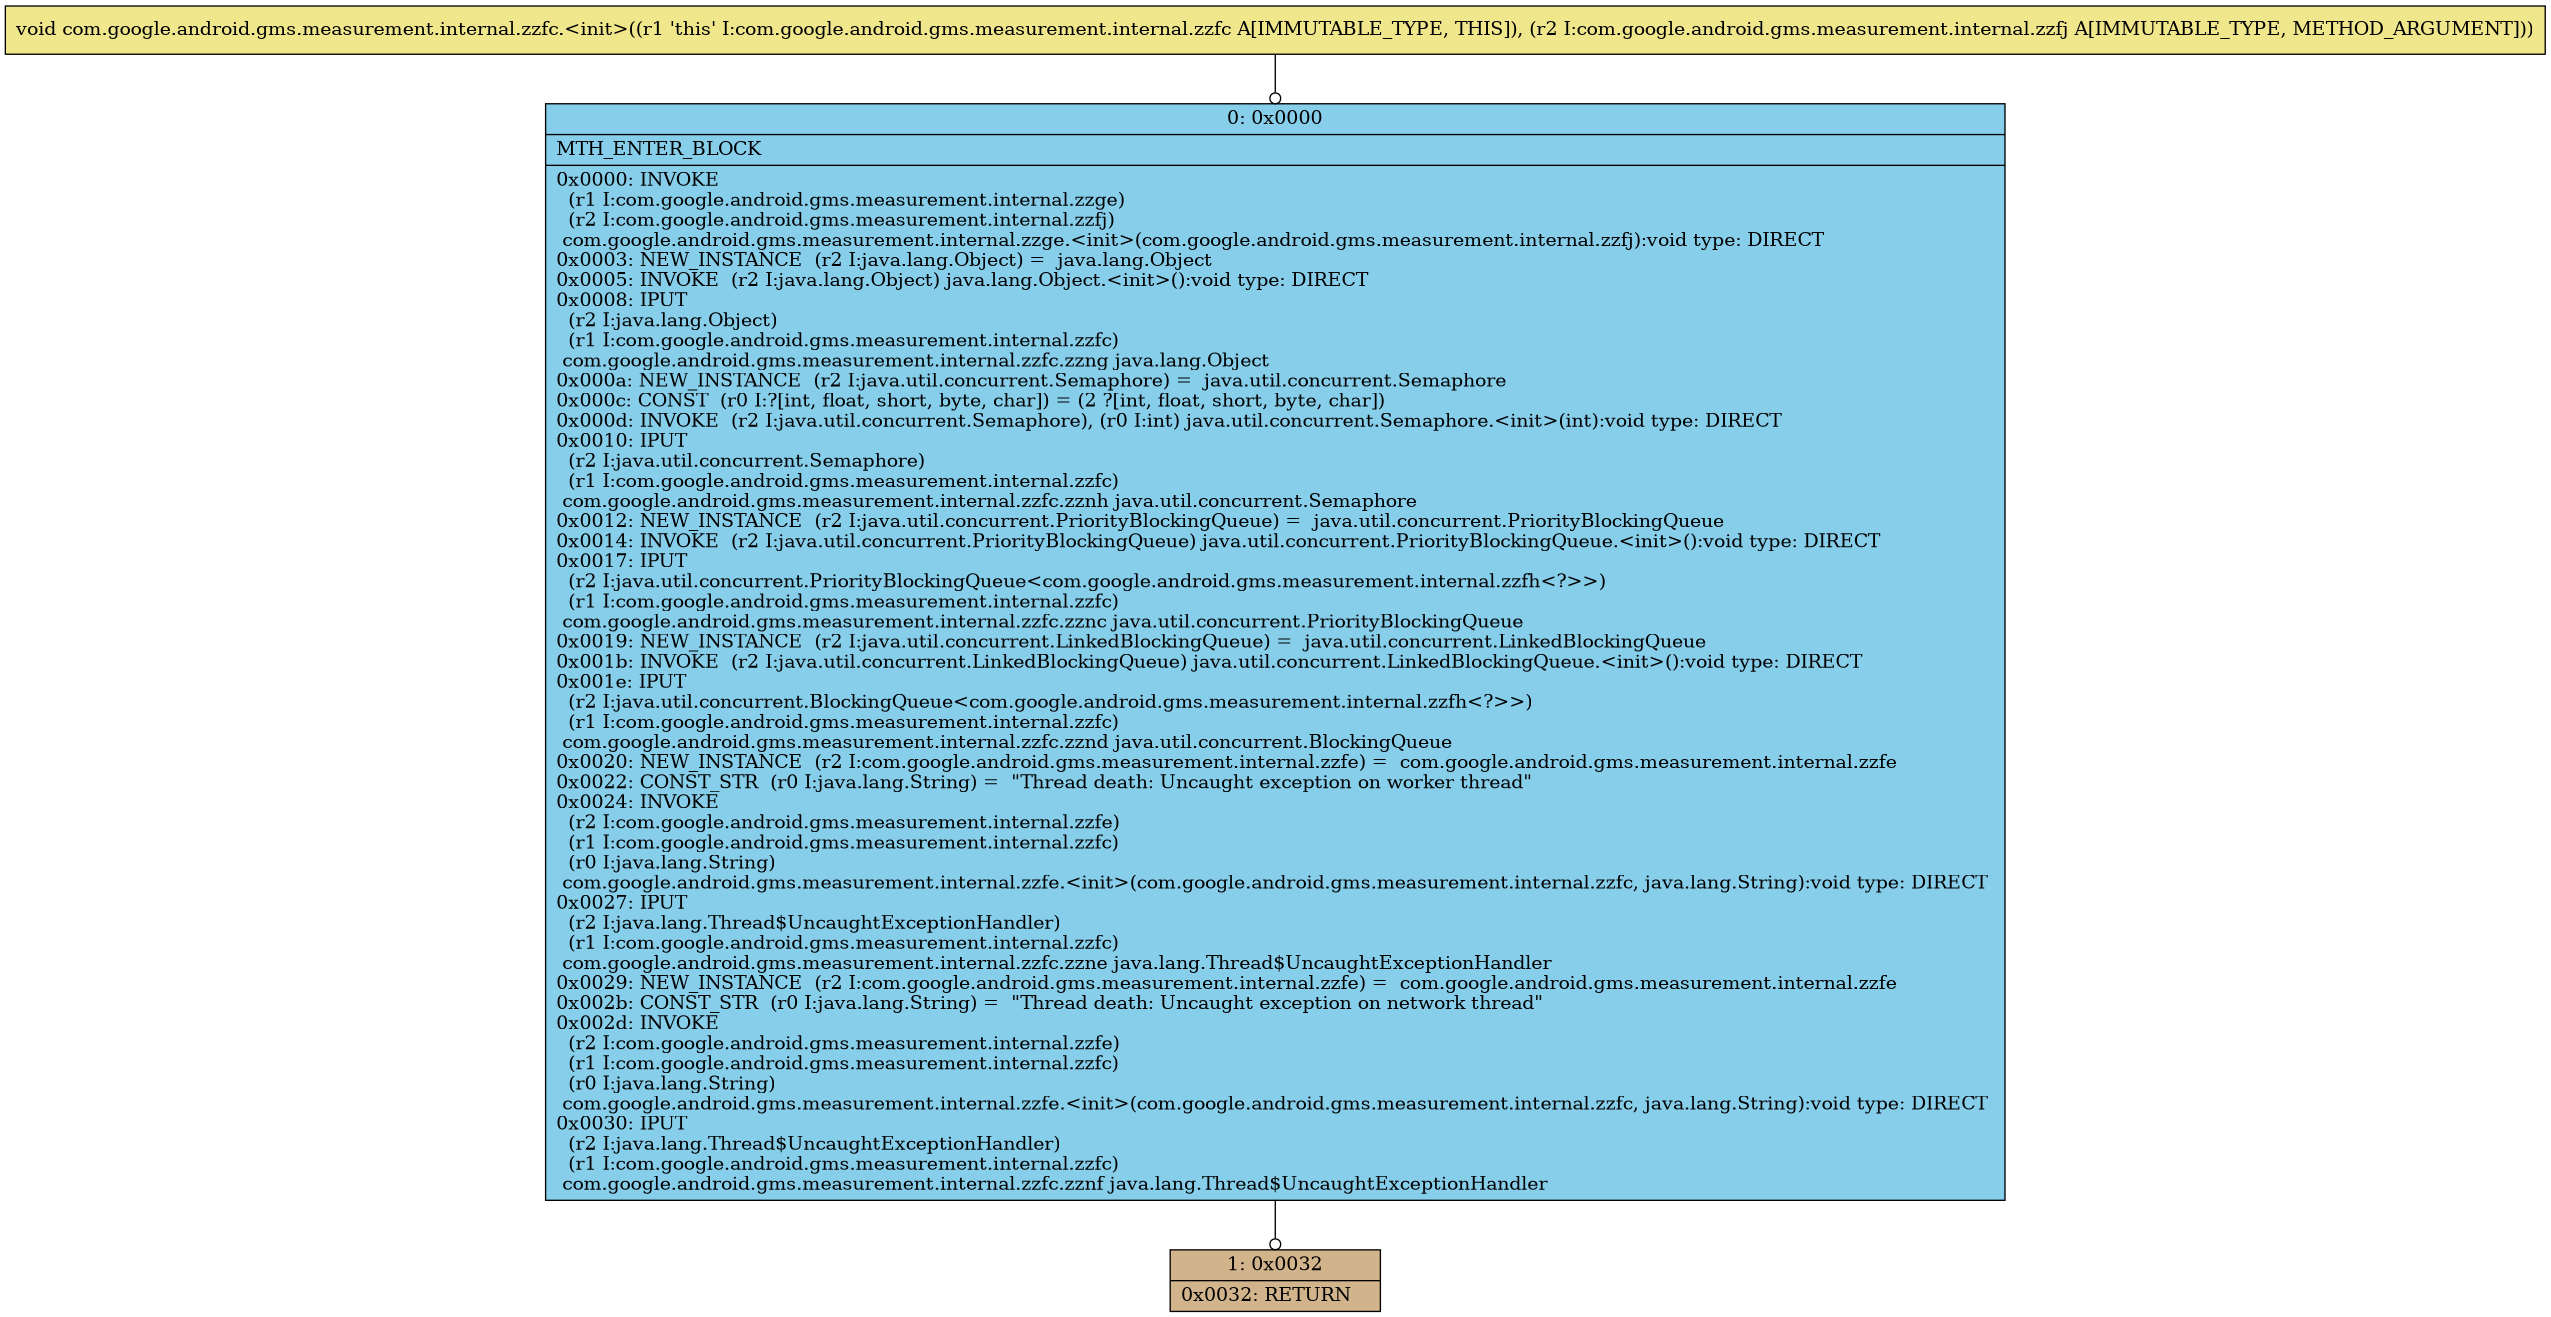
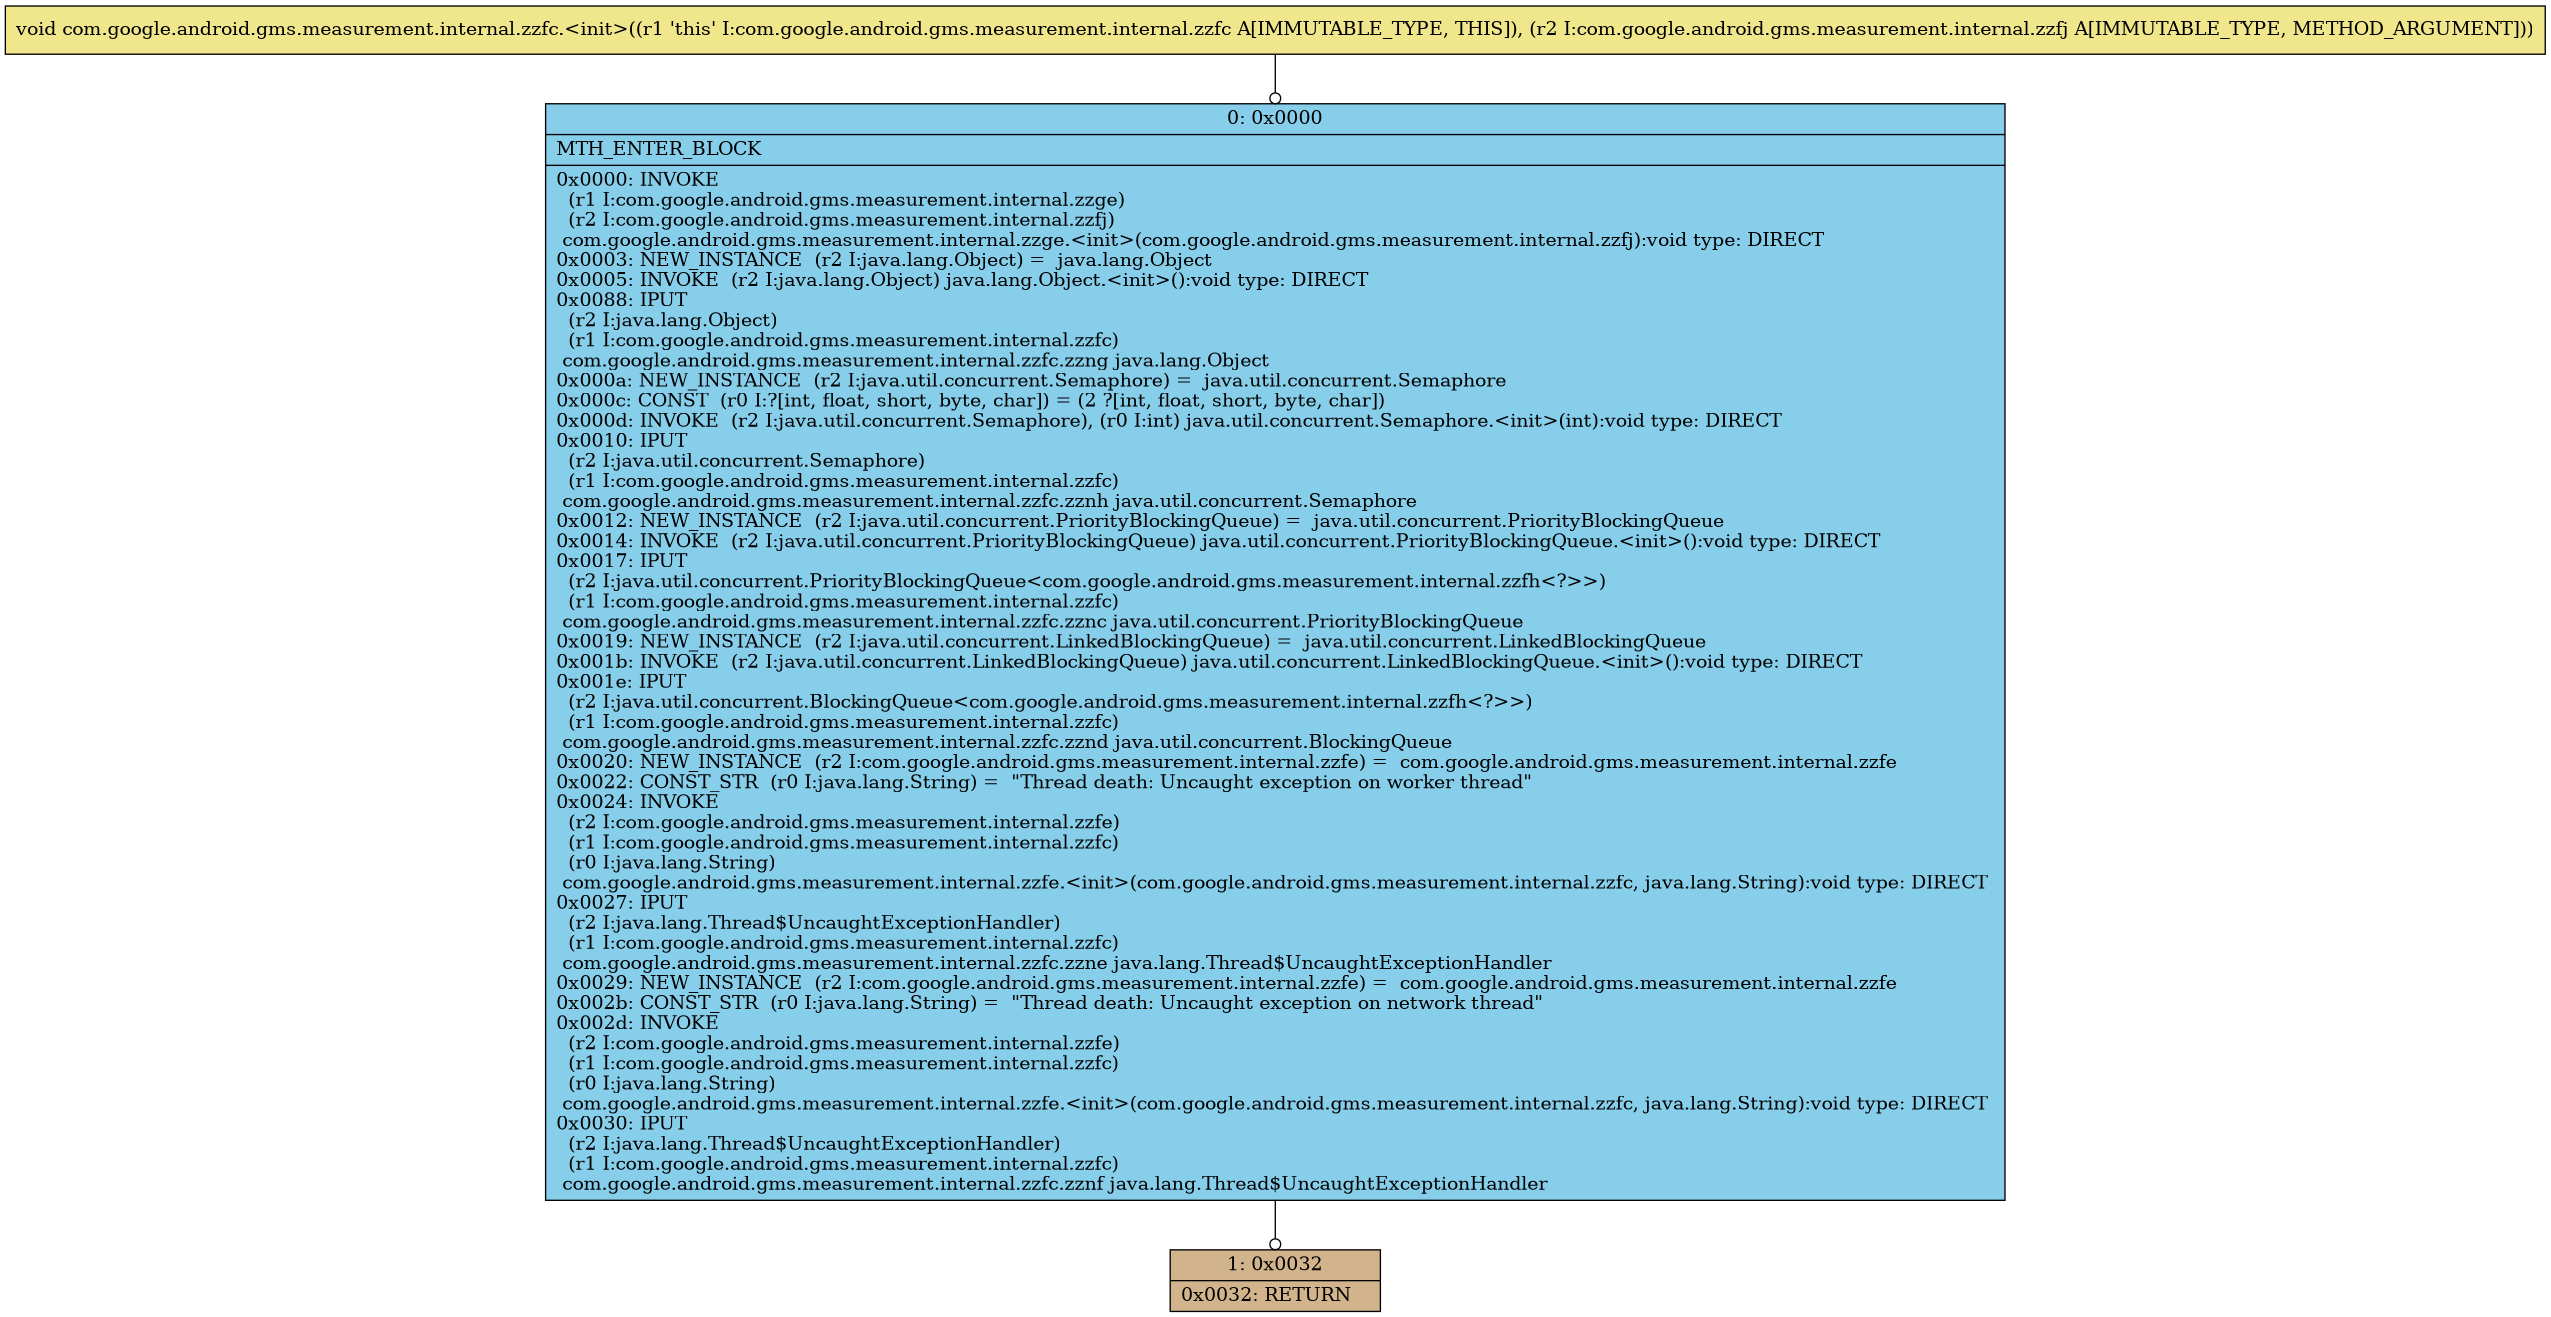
(628, 301) -> (628, 301)
